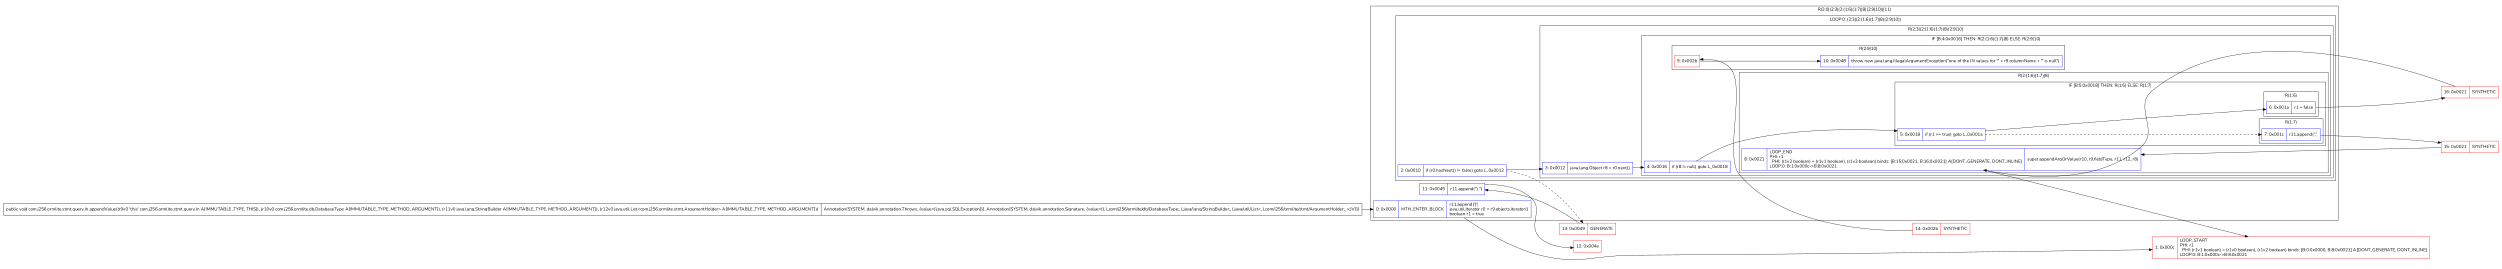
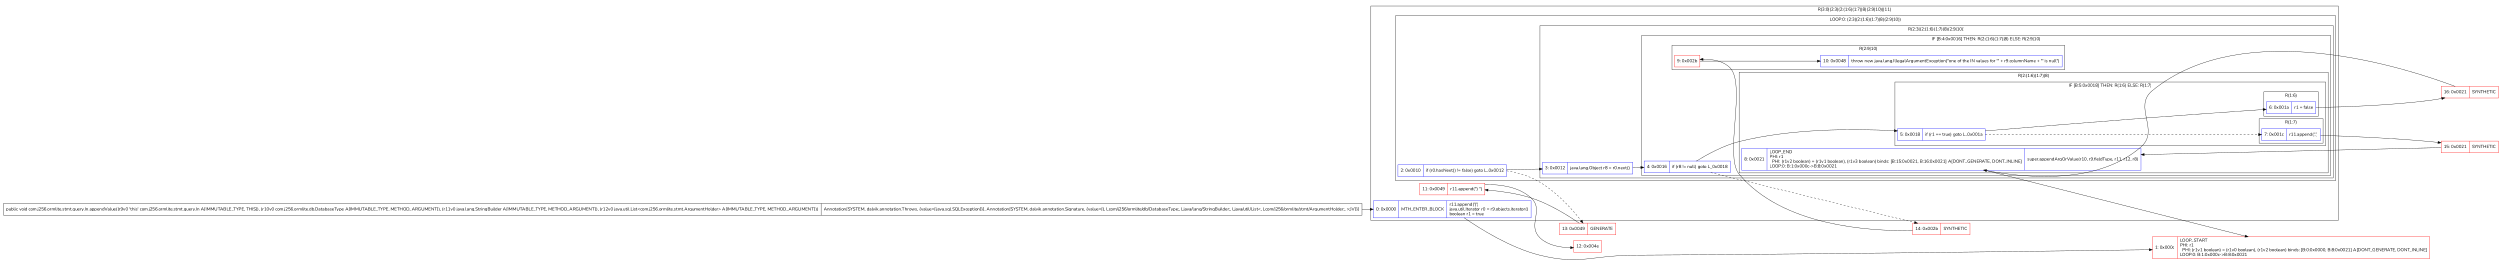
(1452, 189) -> (1452, 189)
none -> (1813, 198)
